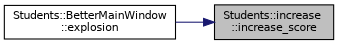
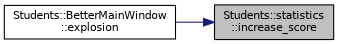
(274, 22) -> (274, 22)
